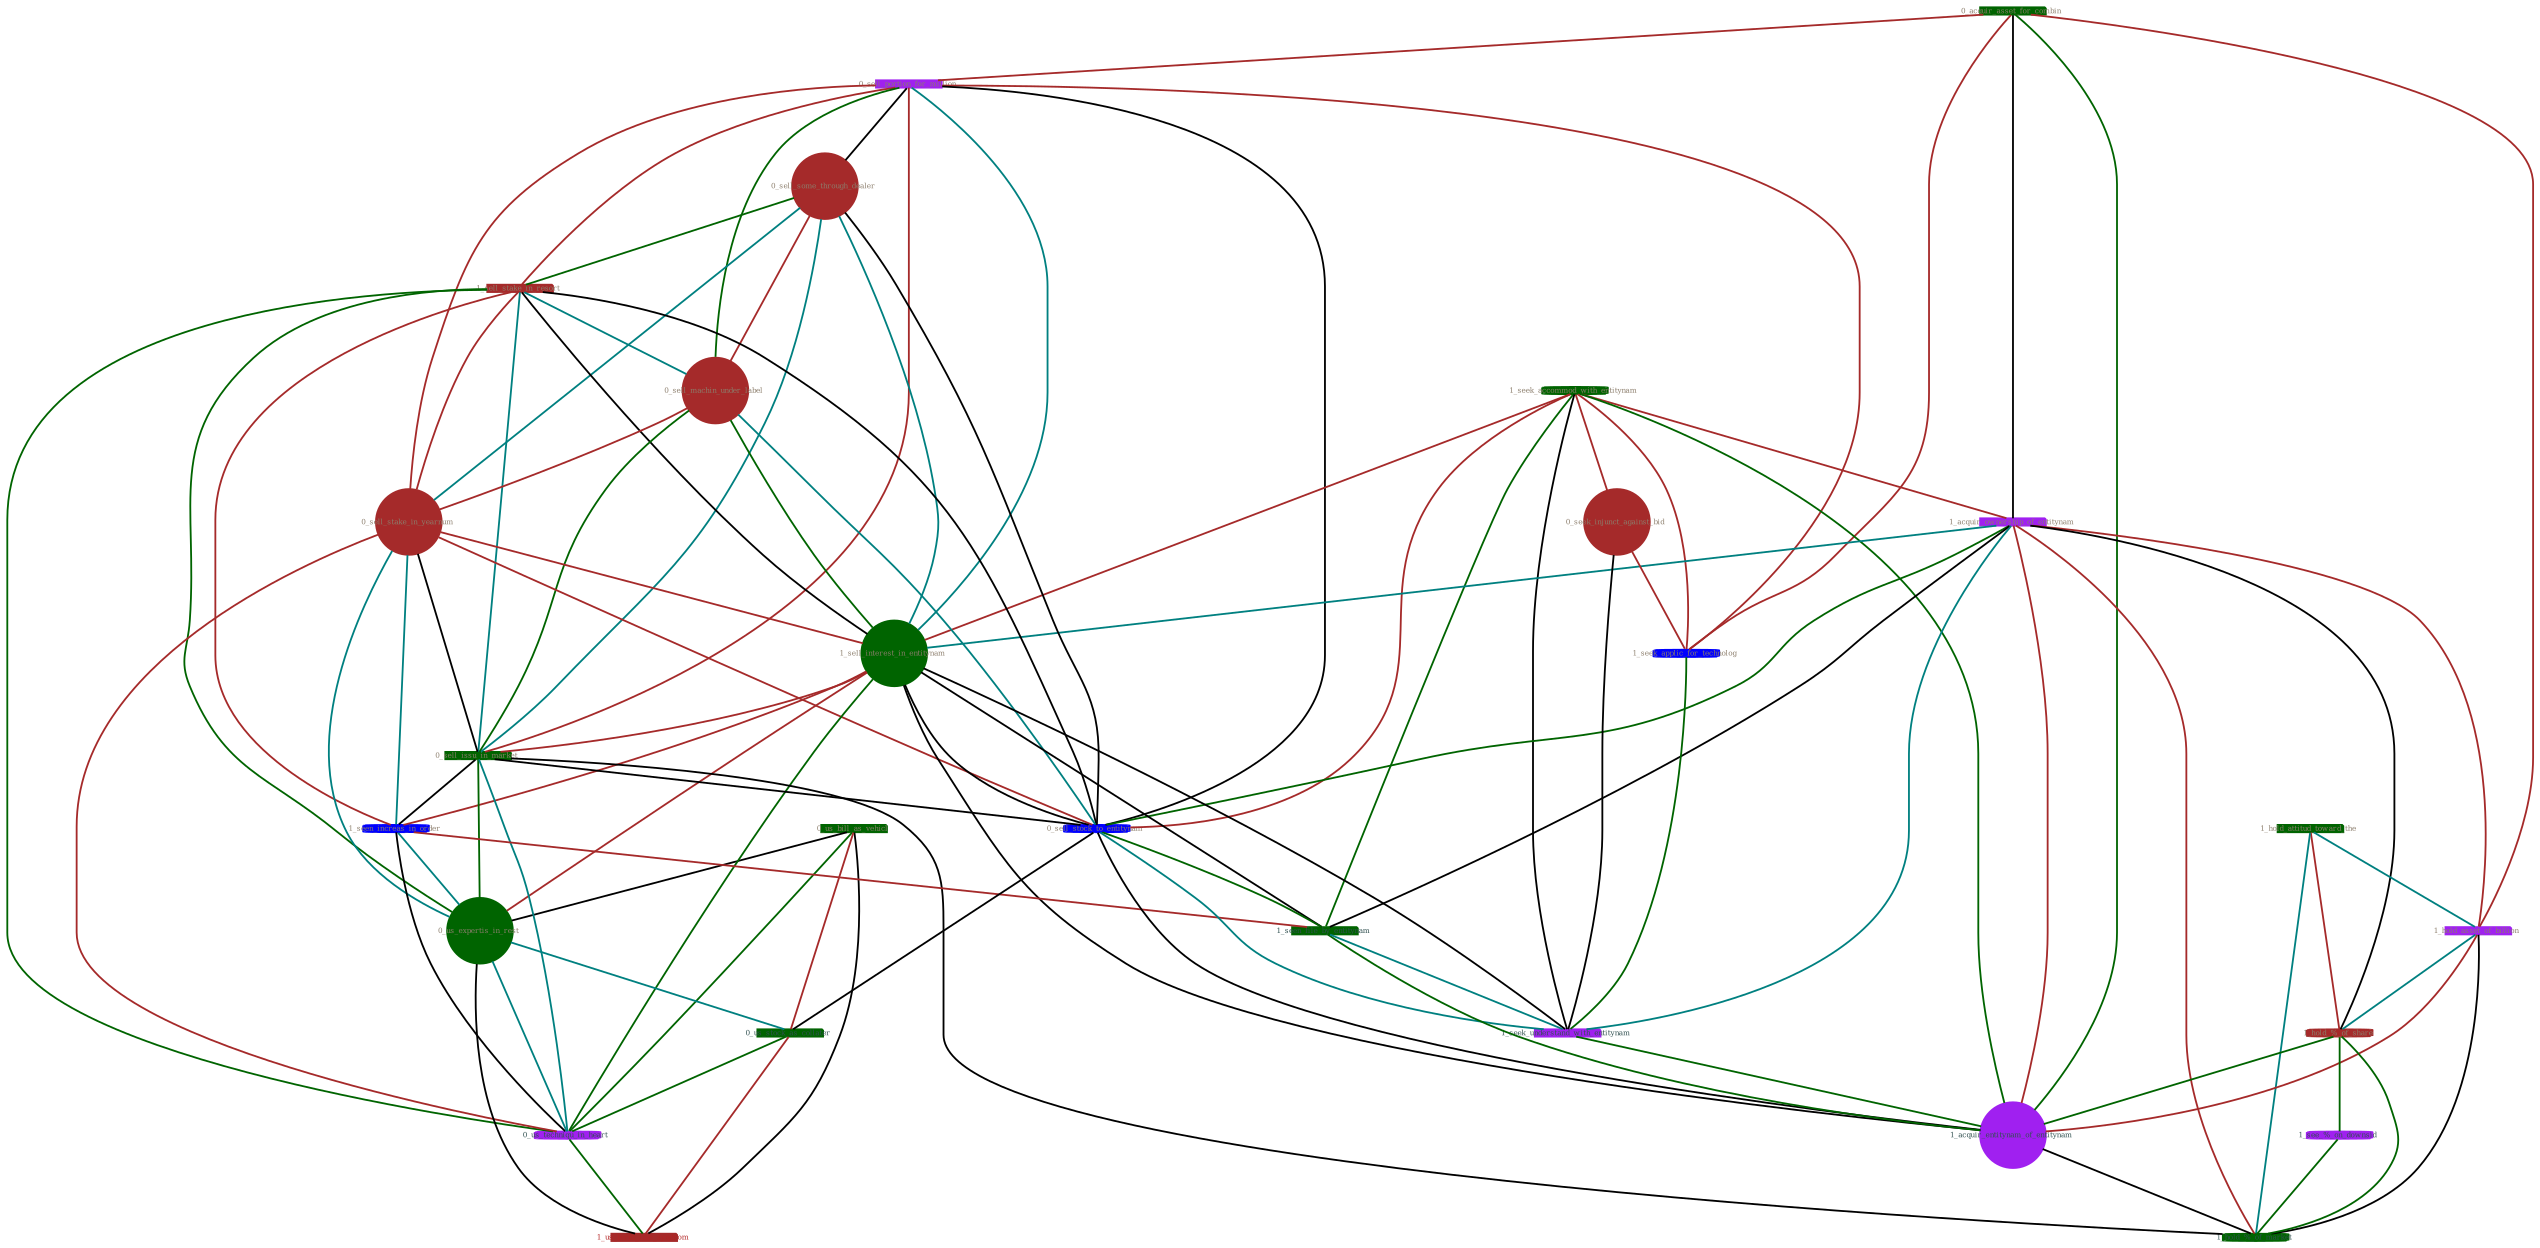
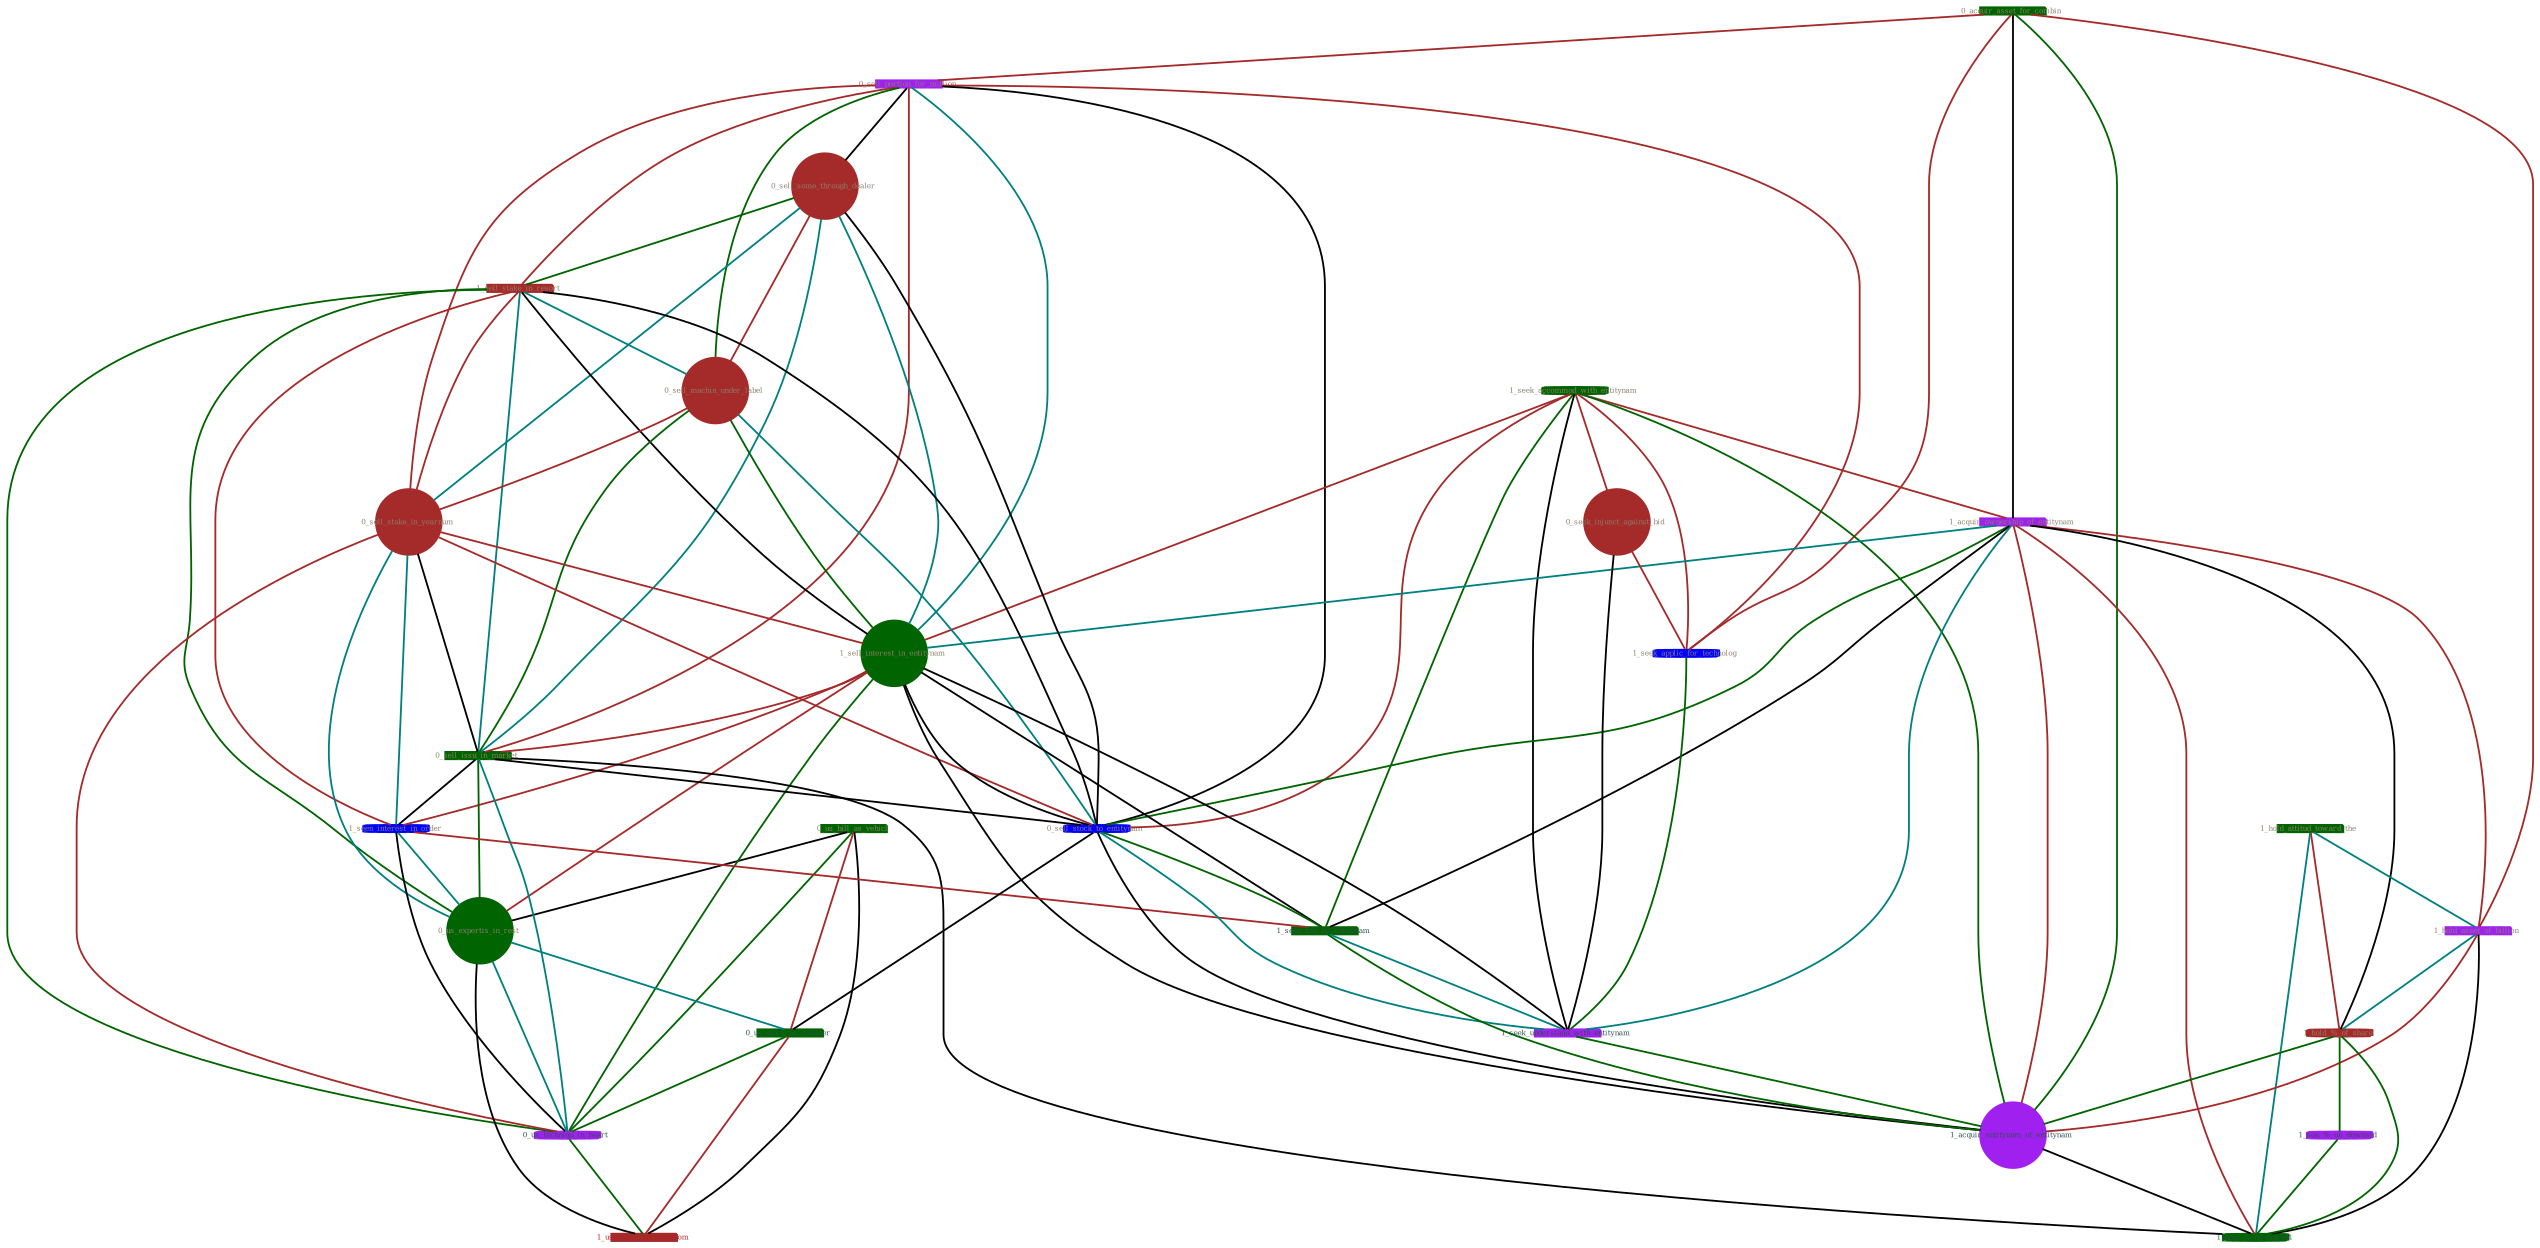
(396, 829) -> (396, 829)
